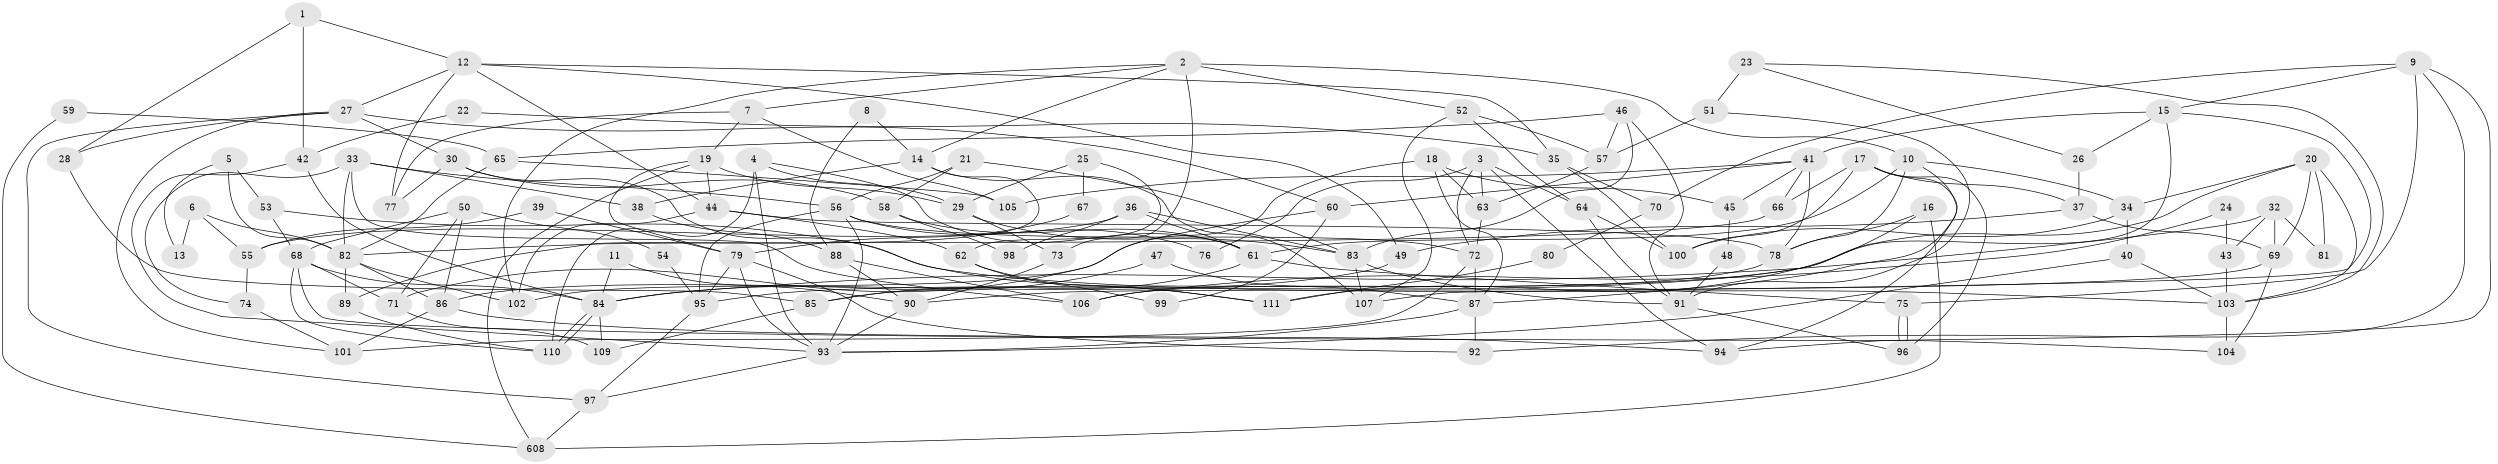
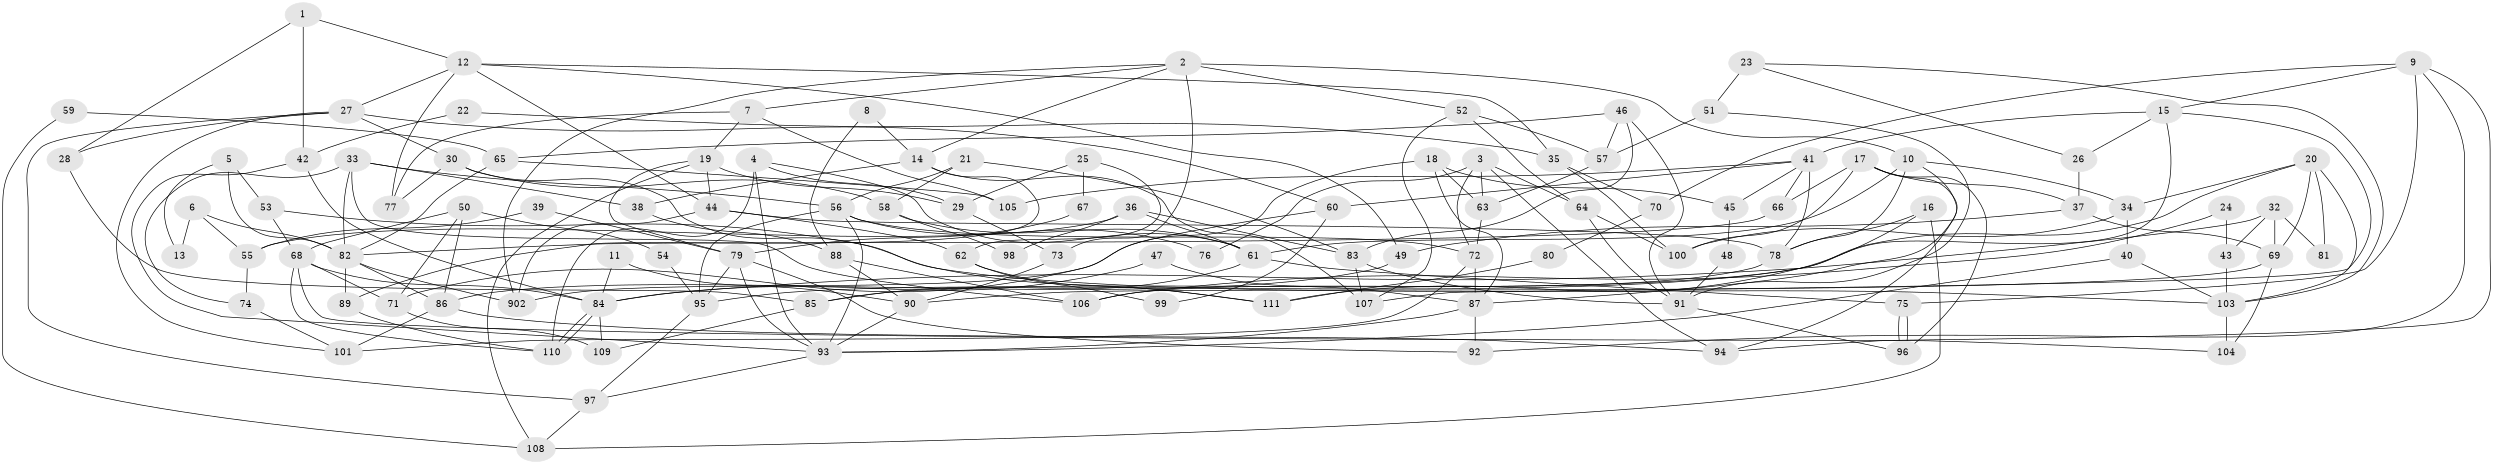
(1153, 239) -> none
(517, 305) -> (517, 305)
(536, 449) -> (536, 449)
